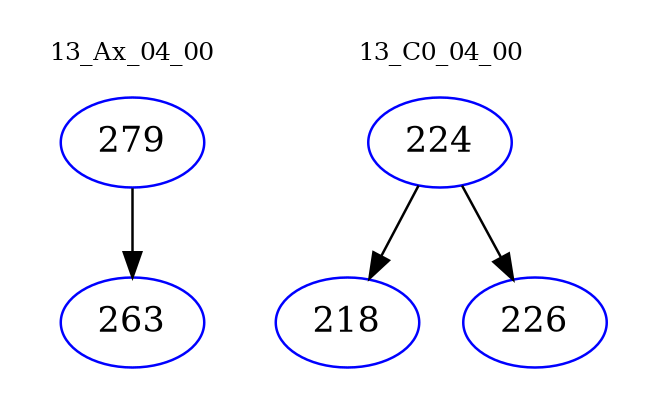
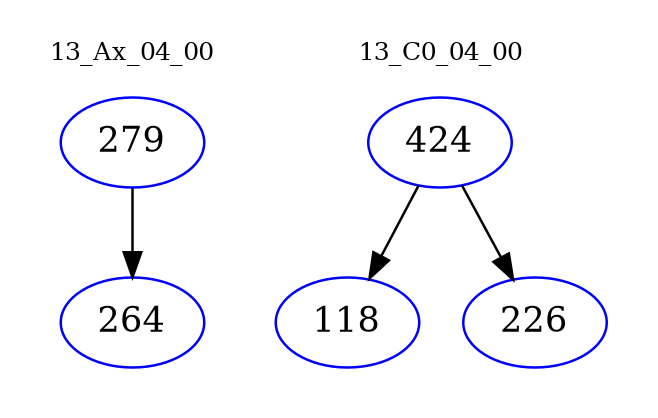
(440, 142) -> (440, 142)
(132, 322) -> (132, 322)
(348, 322) -> (348, 322)
